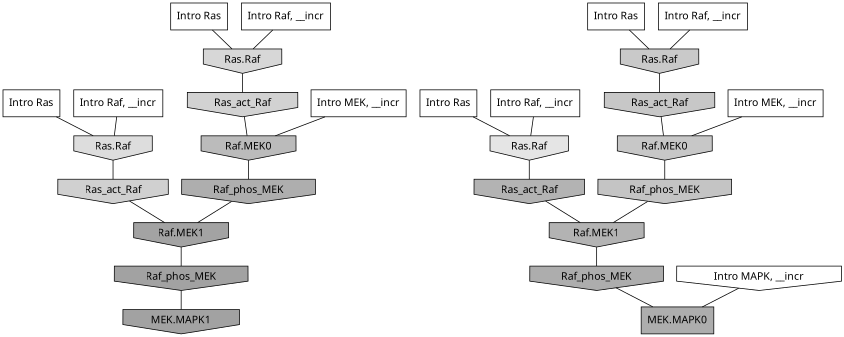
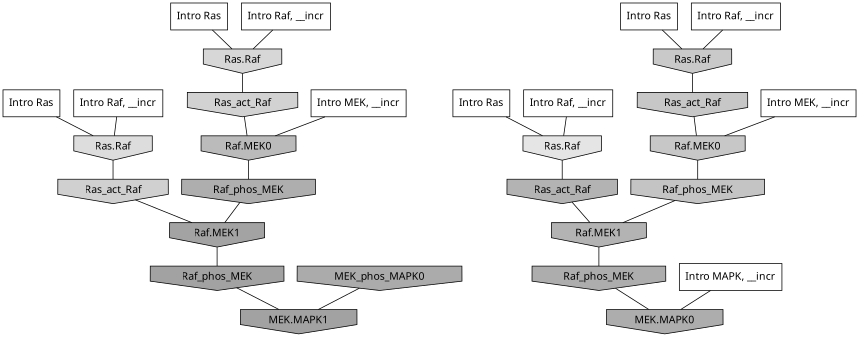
none -> (380, 277)
(759, 277) -> (731, 277)
(677, 320) -> (665, 320)
